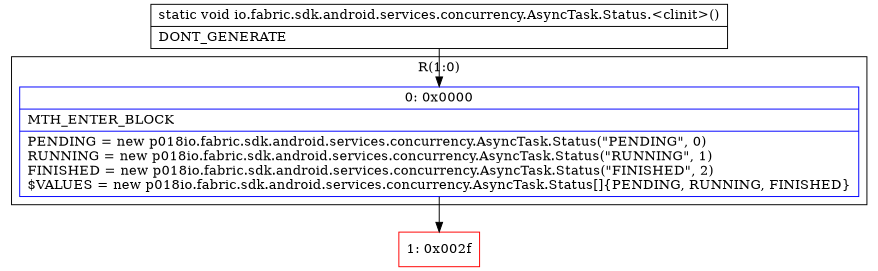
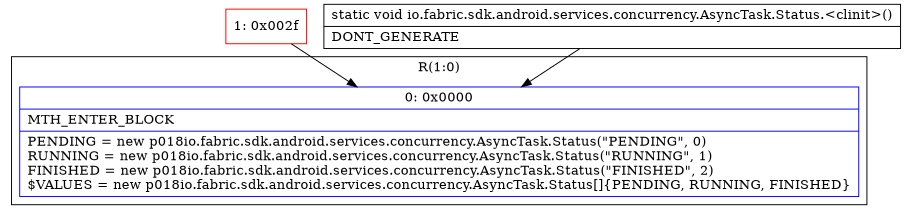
(439, 211) -> (320, 63)
